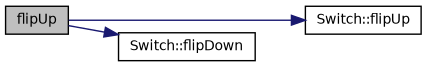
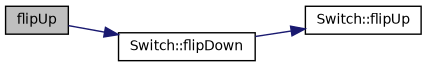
(180, 20) -> (273, 34)
